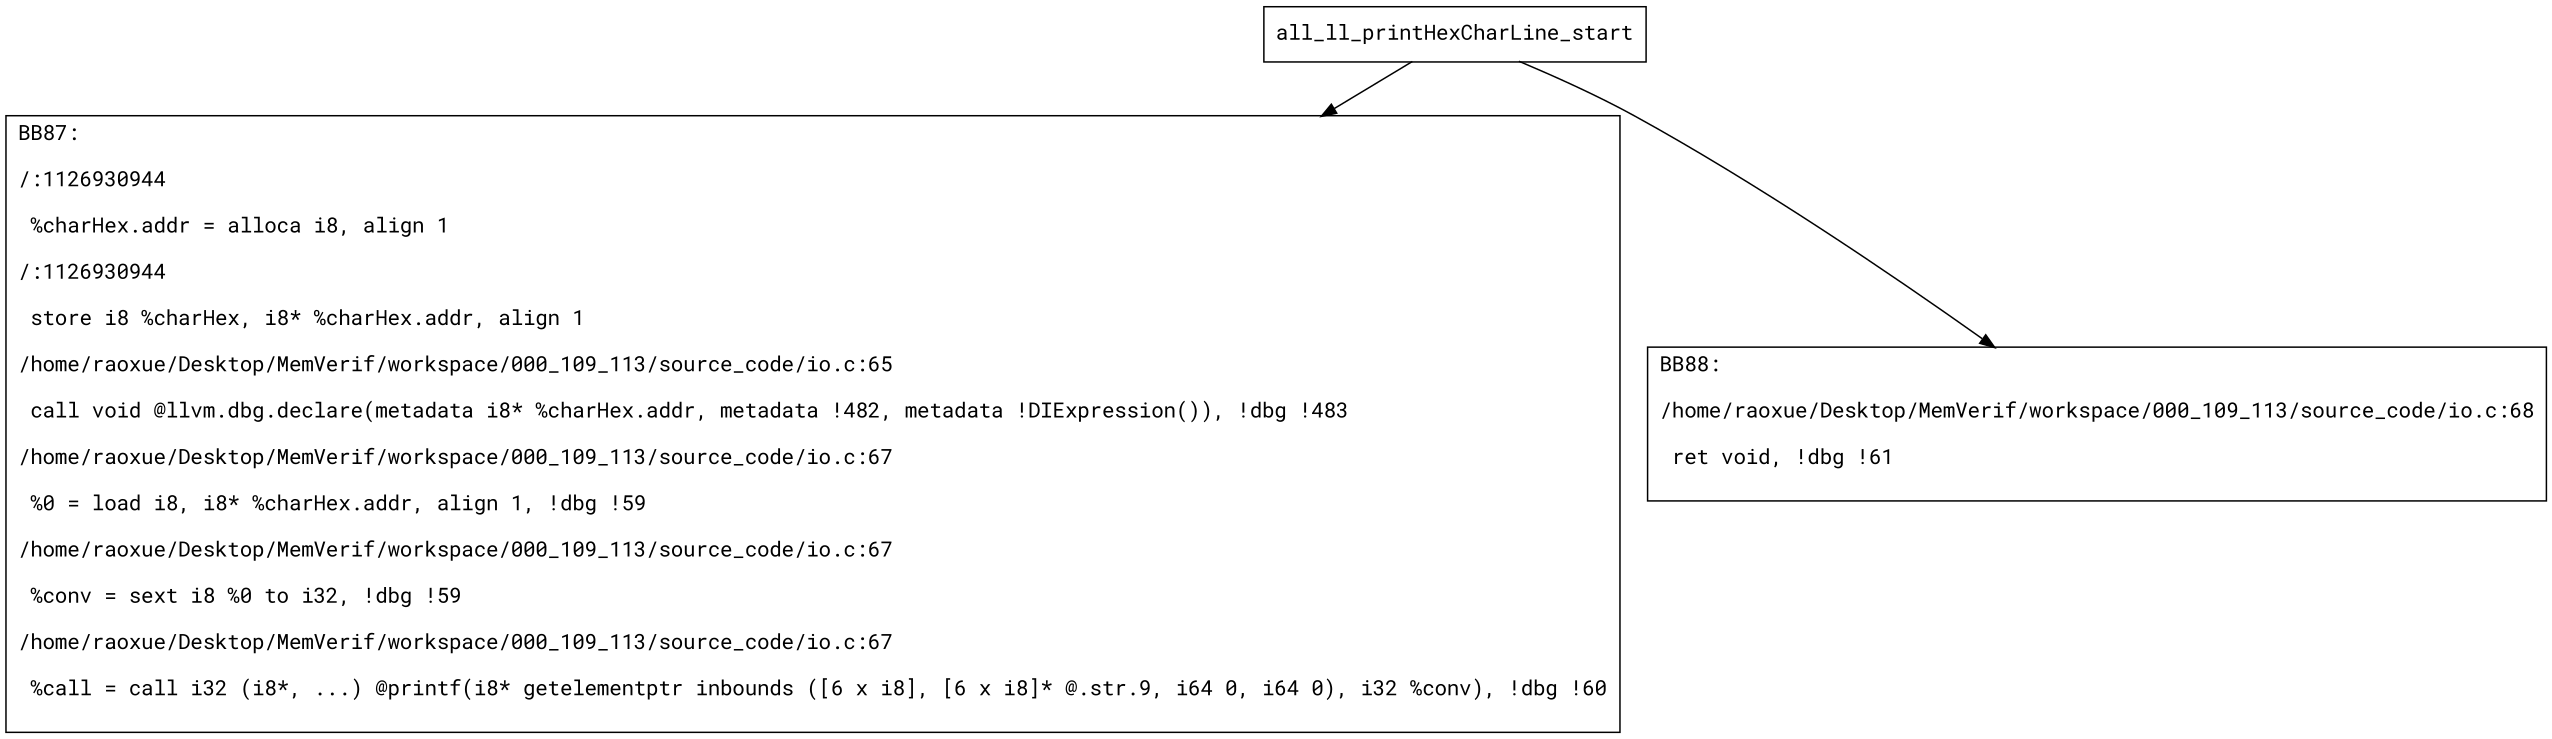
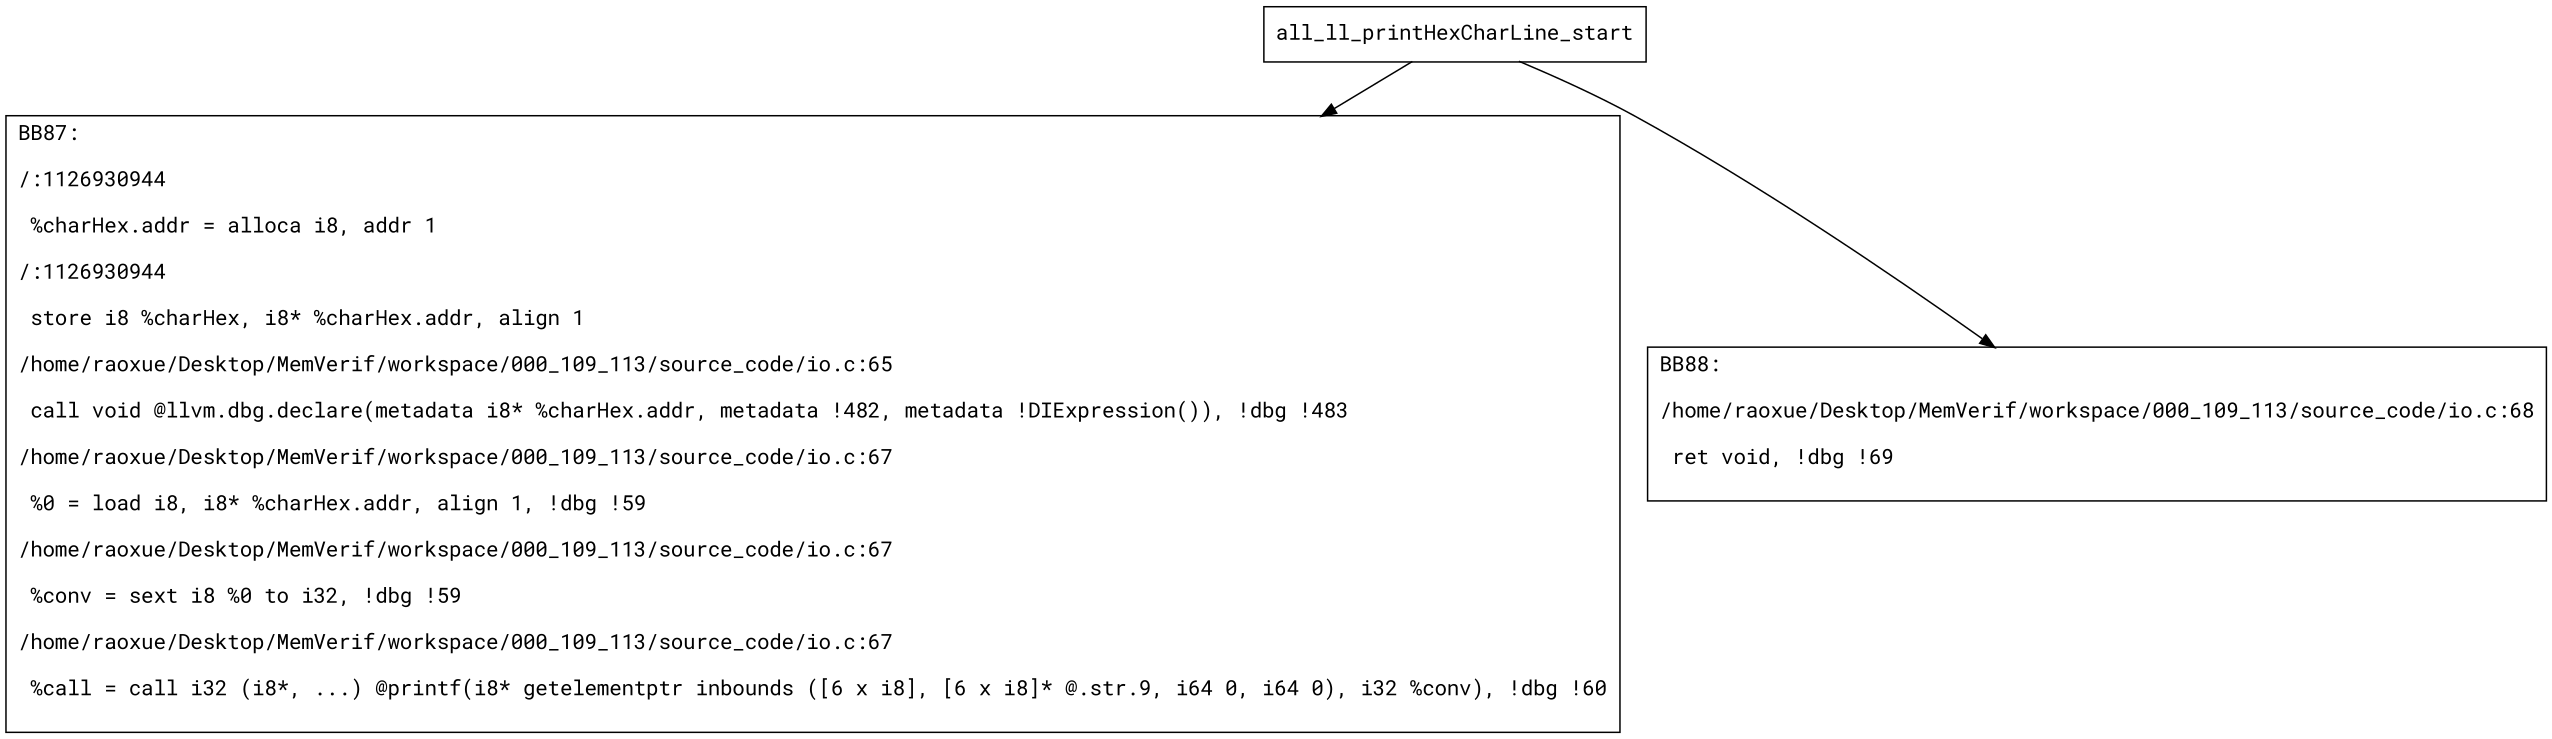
(234, 226) -> (228, 226)
(1777, 458) -> (1777, 458)
